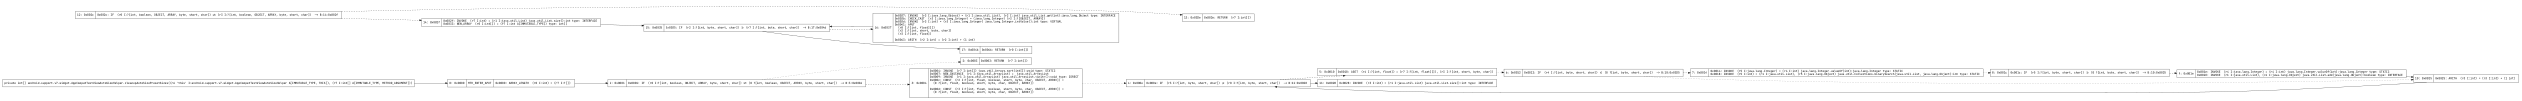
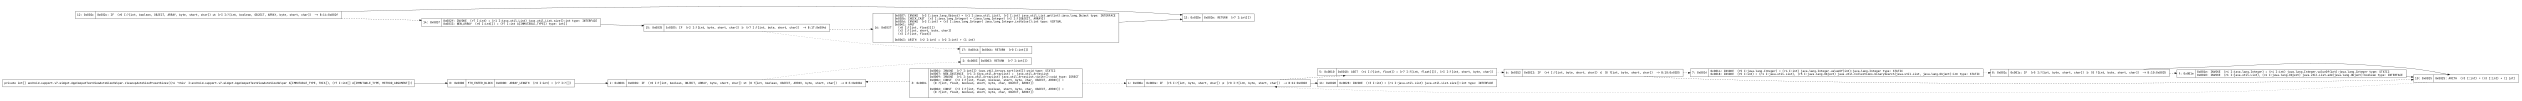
(761, 7) -> (761, 7)
(852, 26) -> (1150, 21)
(860, 43) -> (860, 43)
none -> (2296, 64)
(480, 83) -> (480, 83)
(2028, 83) -> (2028, 83)
(887, 85) -> (889, 82)
(1852, 93) -> (1852, 93)
